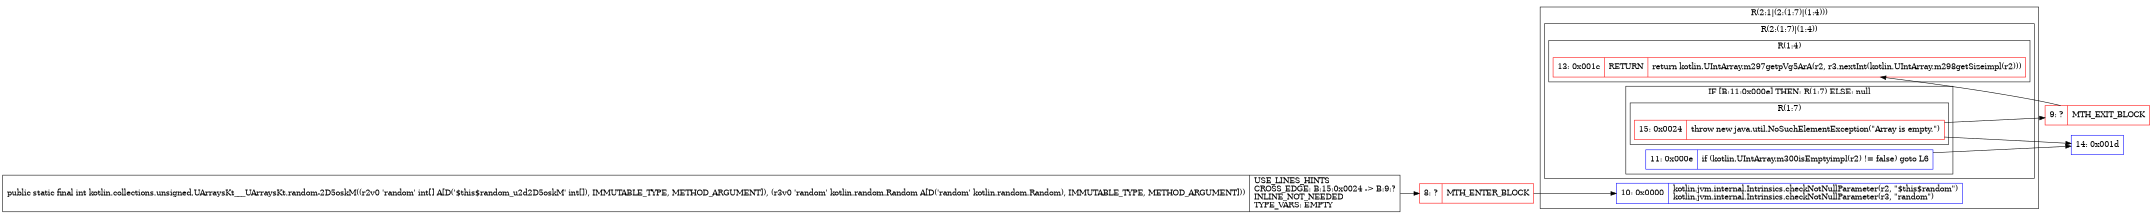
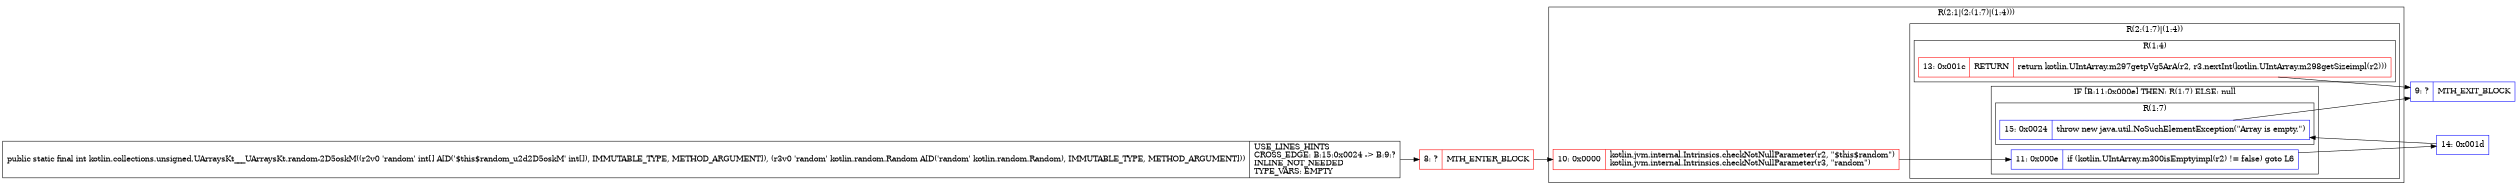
(1974, 90) -> (2341, 82)
(2097, 115) -> (2463, 92)
(1789, 130) -> (2155, 130)
(2005, 140) -> (2376, 141)
none -> (1952, 160)
(1789, 193) -> (1726, 160)
